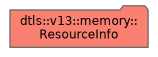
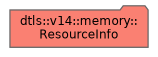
(79, 29) -> (79, 29)
